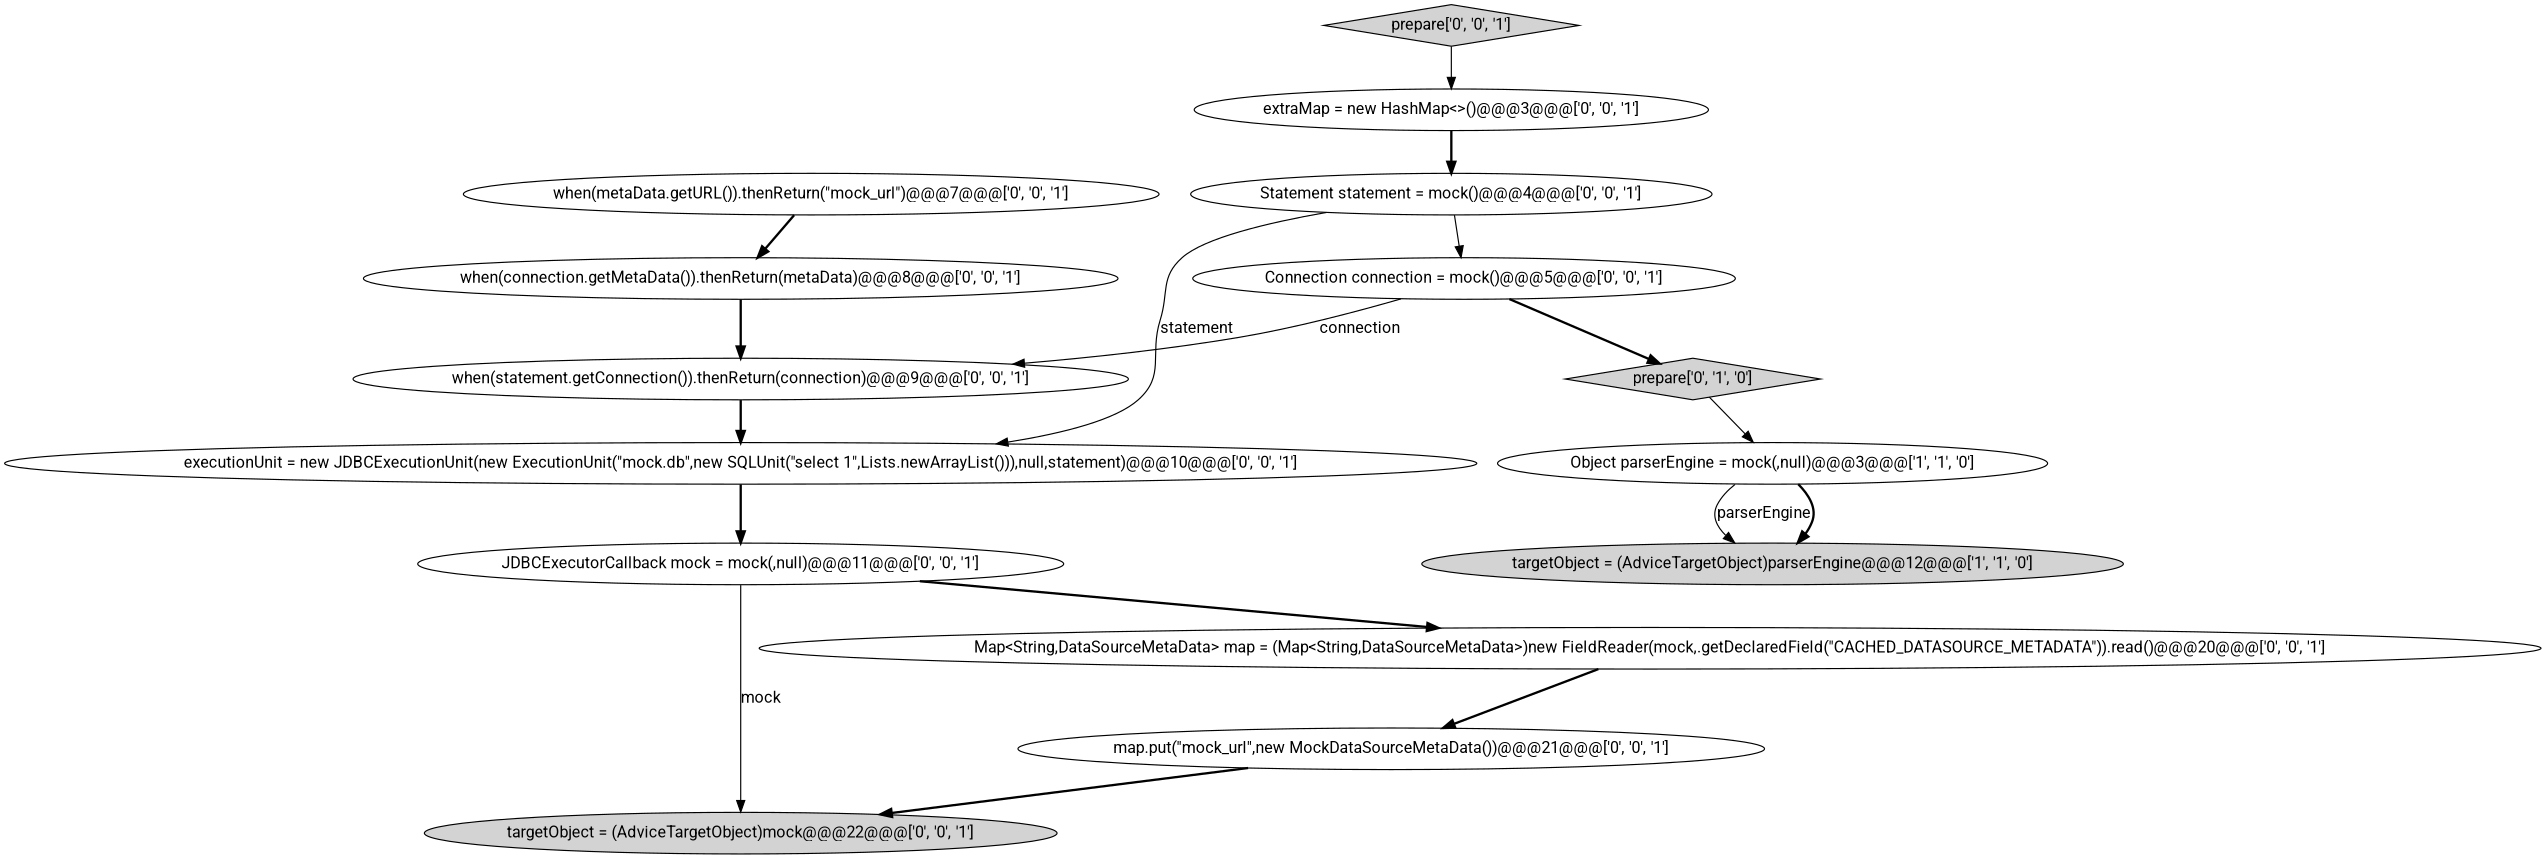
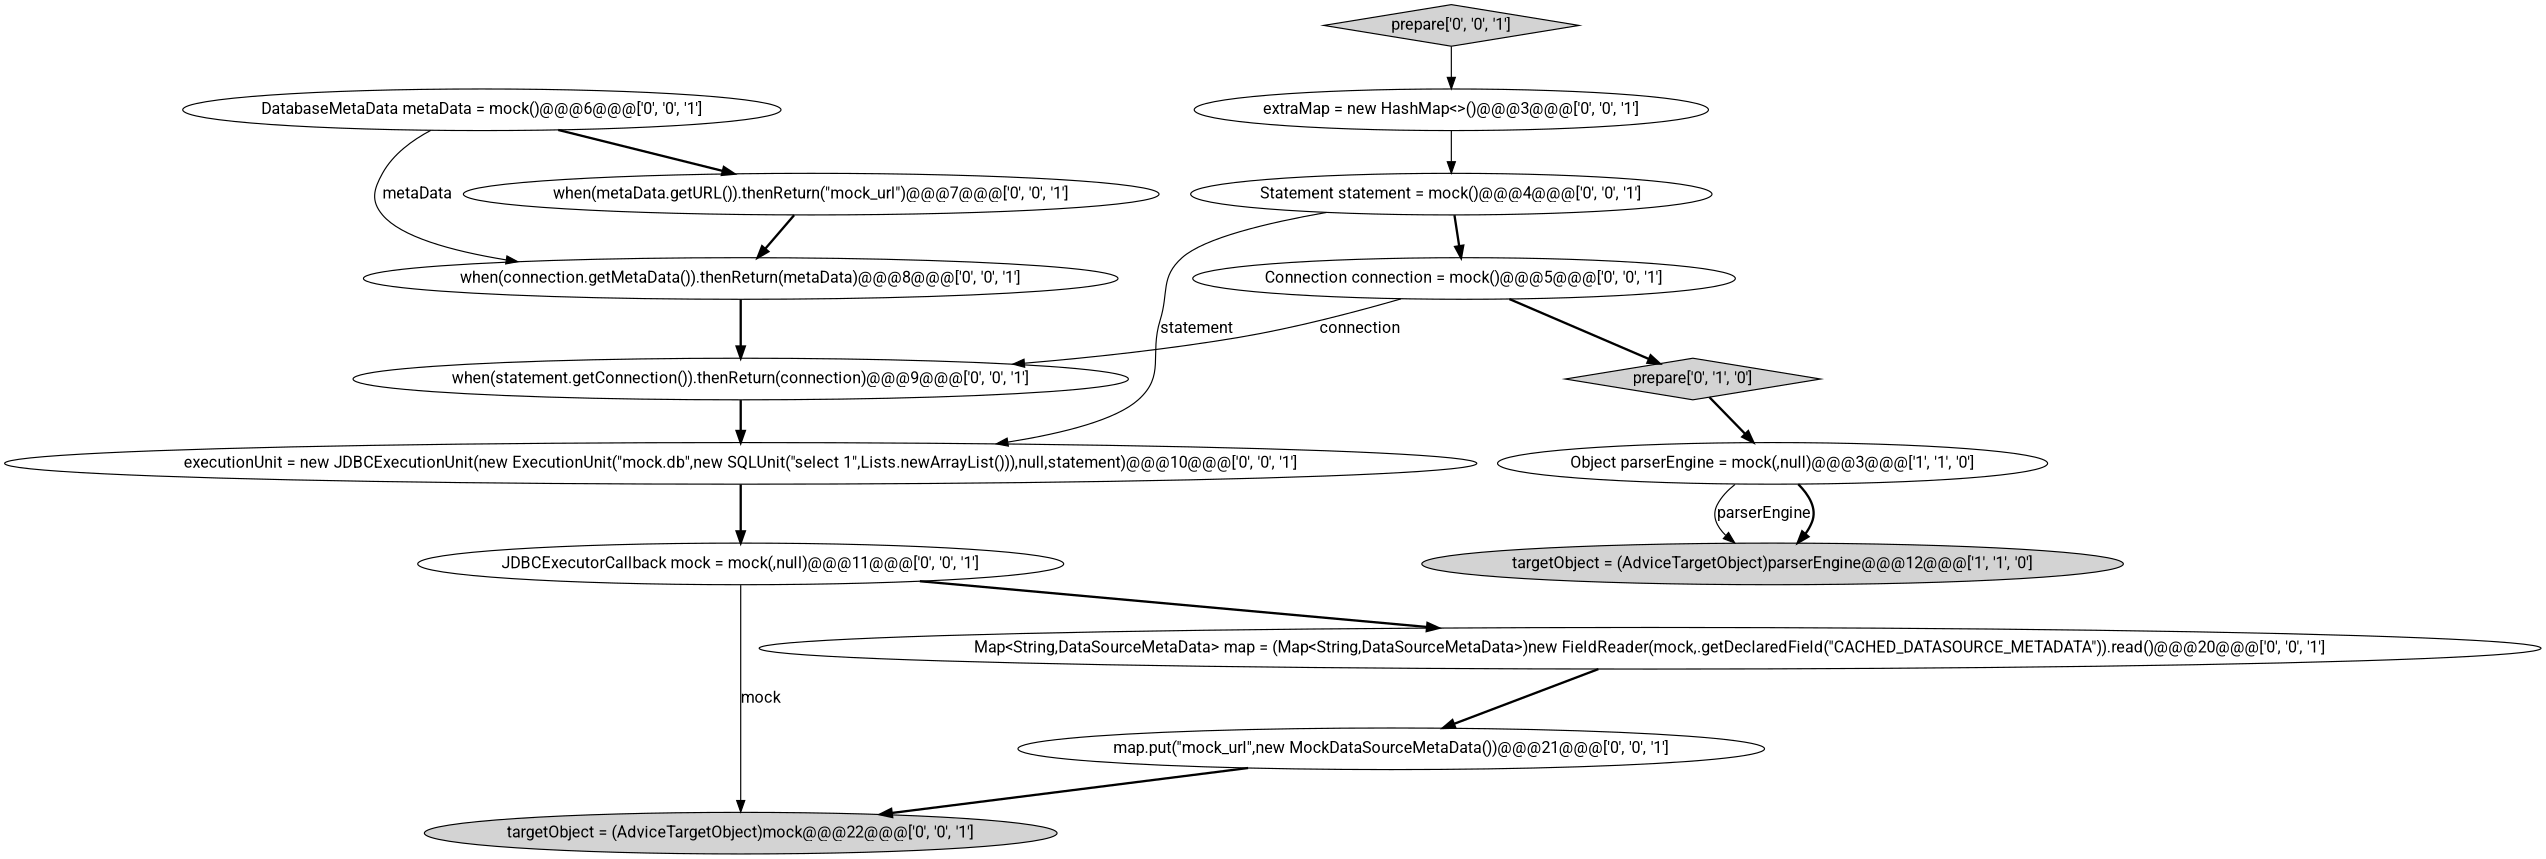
none -> (482, 110)
(1451, 146) -> (1451, 146)
(1457, 231) -> (1457, 231)
(1727, 416) -> (1727, 416)
